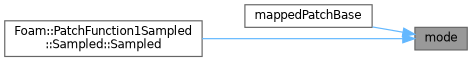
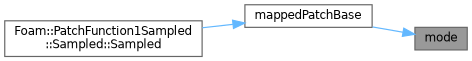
(302, 39) -> (218, 26)
